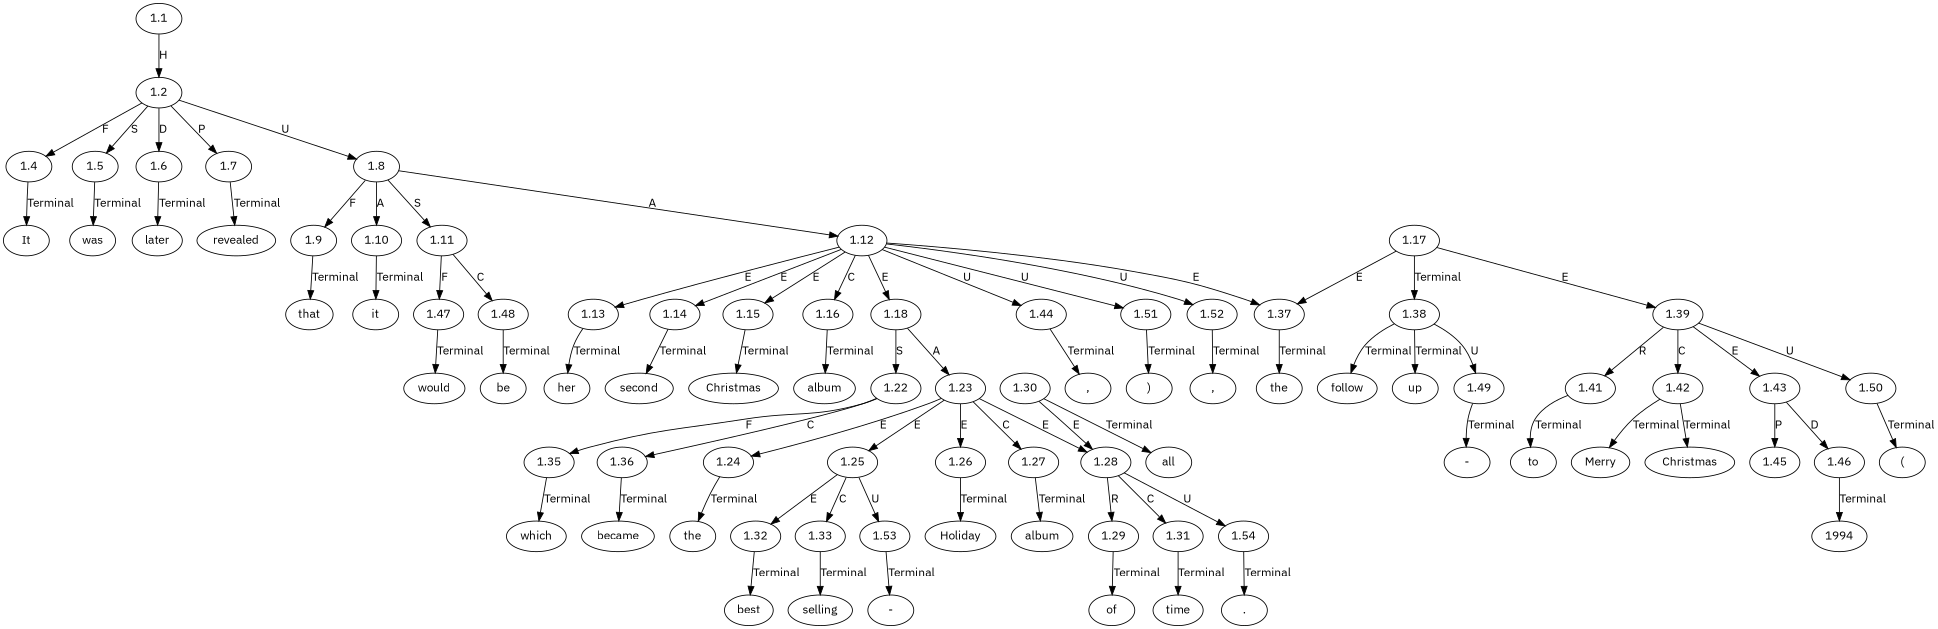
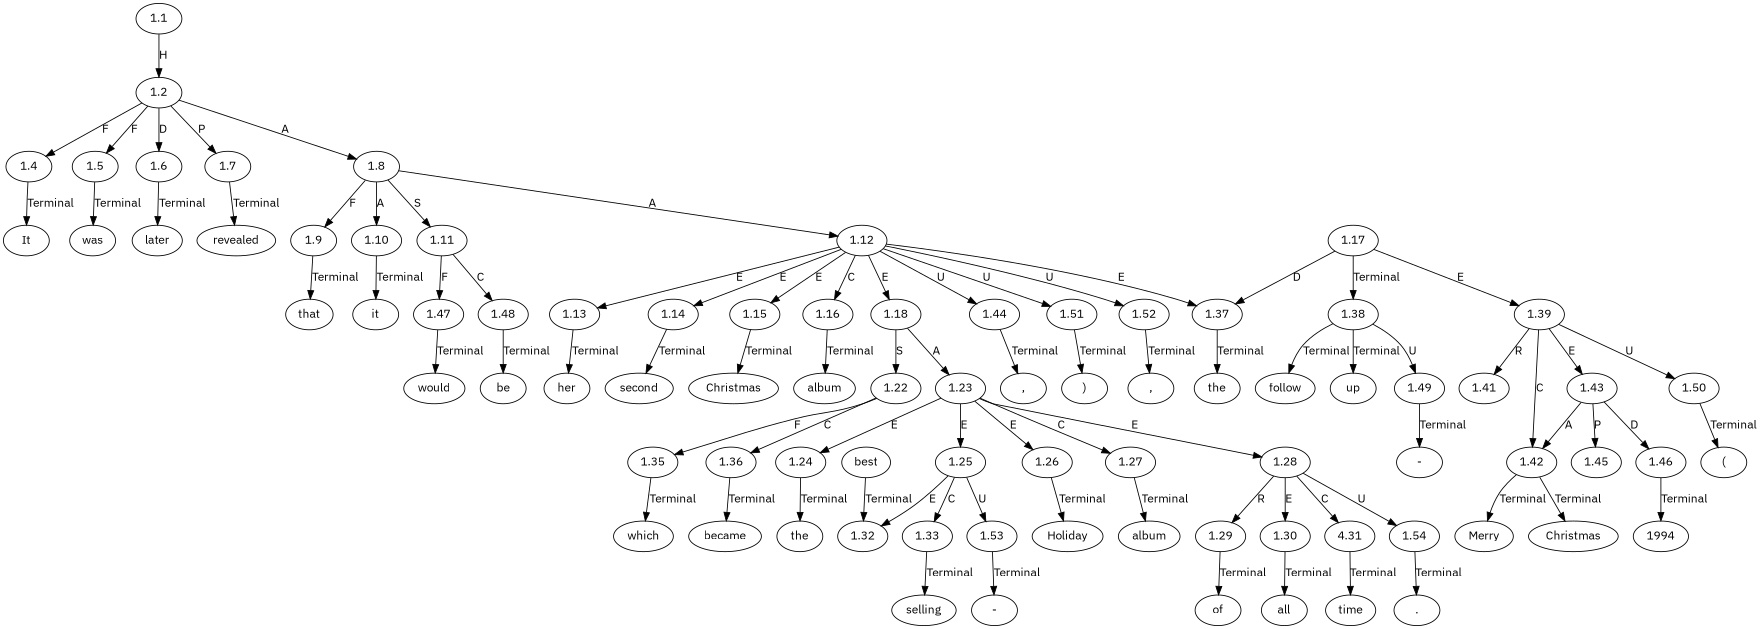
(135, 130) -> (134, 130)
(286, 130) -> (286, 130)
(1360, 278) -> (1297, 278)
(1063, 422) -> (1285, 495)
none -> (1565, 422)
(1533, 462) -> none
(1178, 536) -> (1350, 536)
(753, 569) -> (865, 495)
